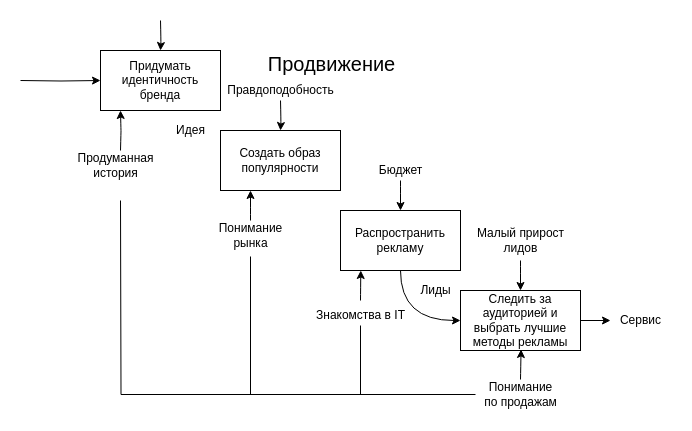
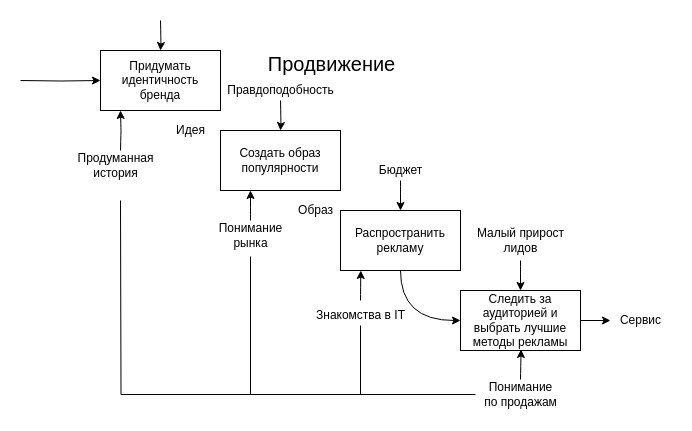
none -> (316, 211)
(436, 291) -> none
